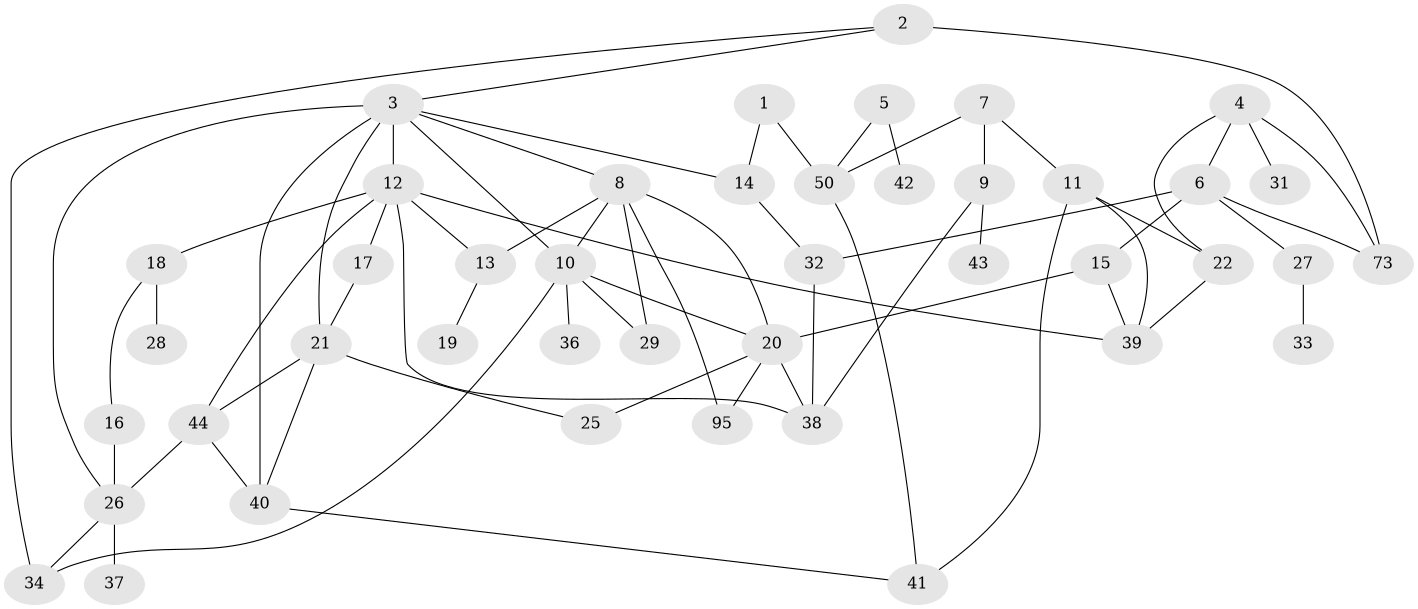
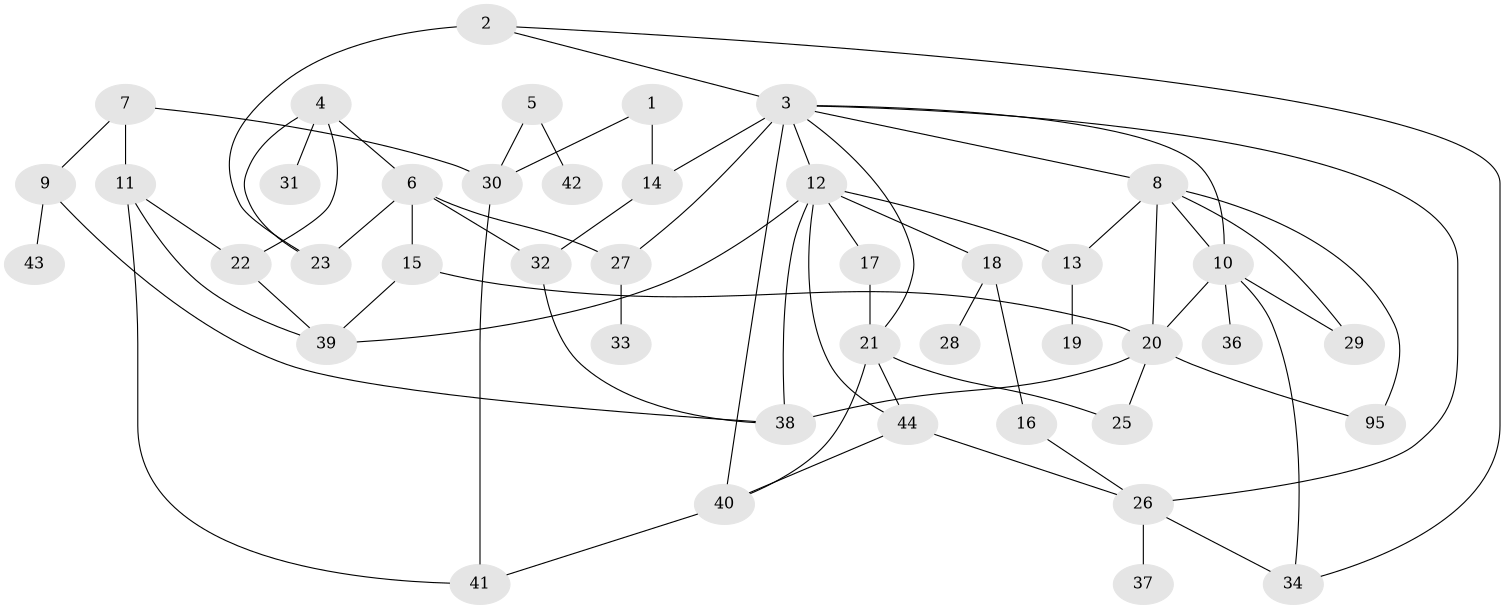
(824, 184) -> (492, 184)
none -> (709, 188)
(1383, 264) -> (321, 264)
